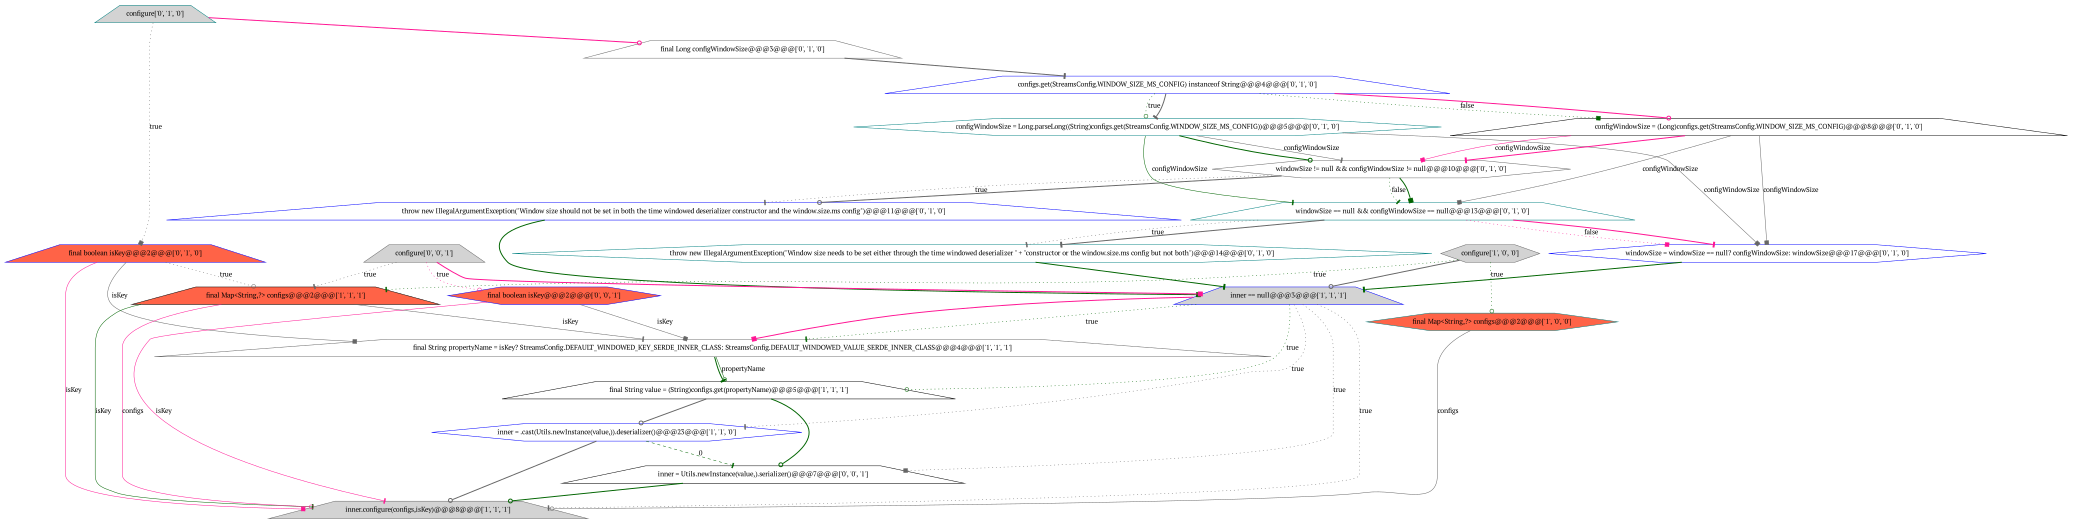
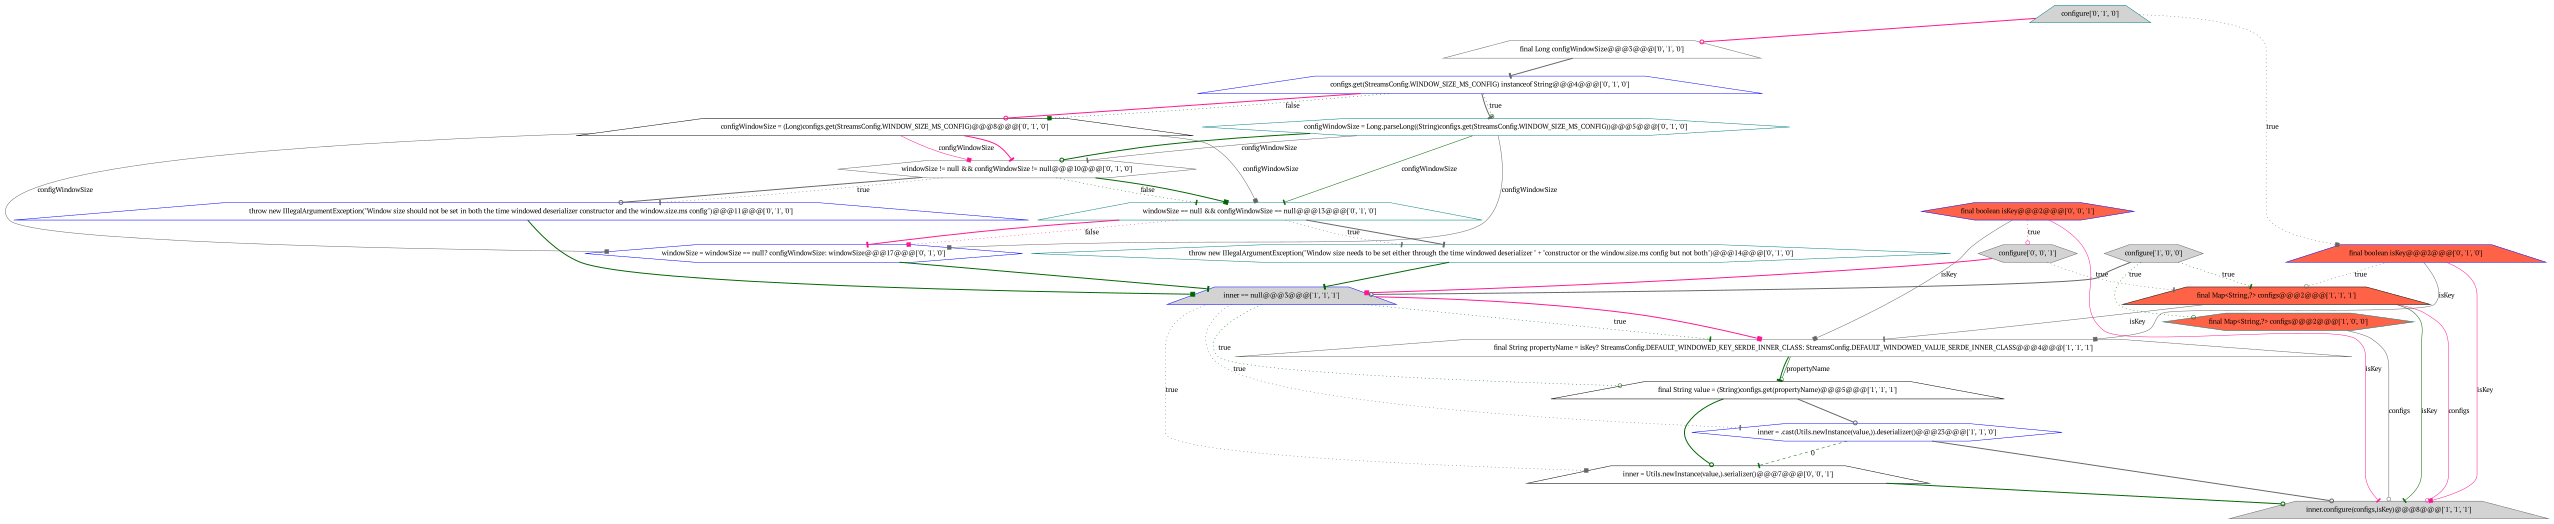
(424, 254) -> (2028, 254)
(447, 283) -> (2028, 230)
(1051, 498) -> none
